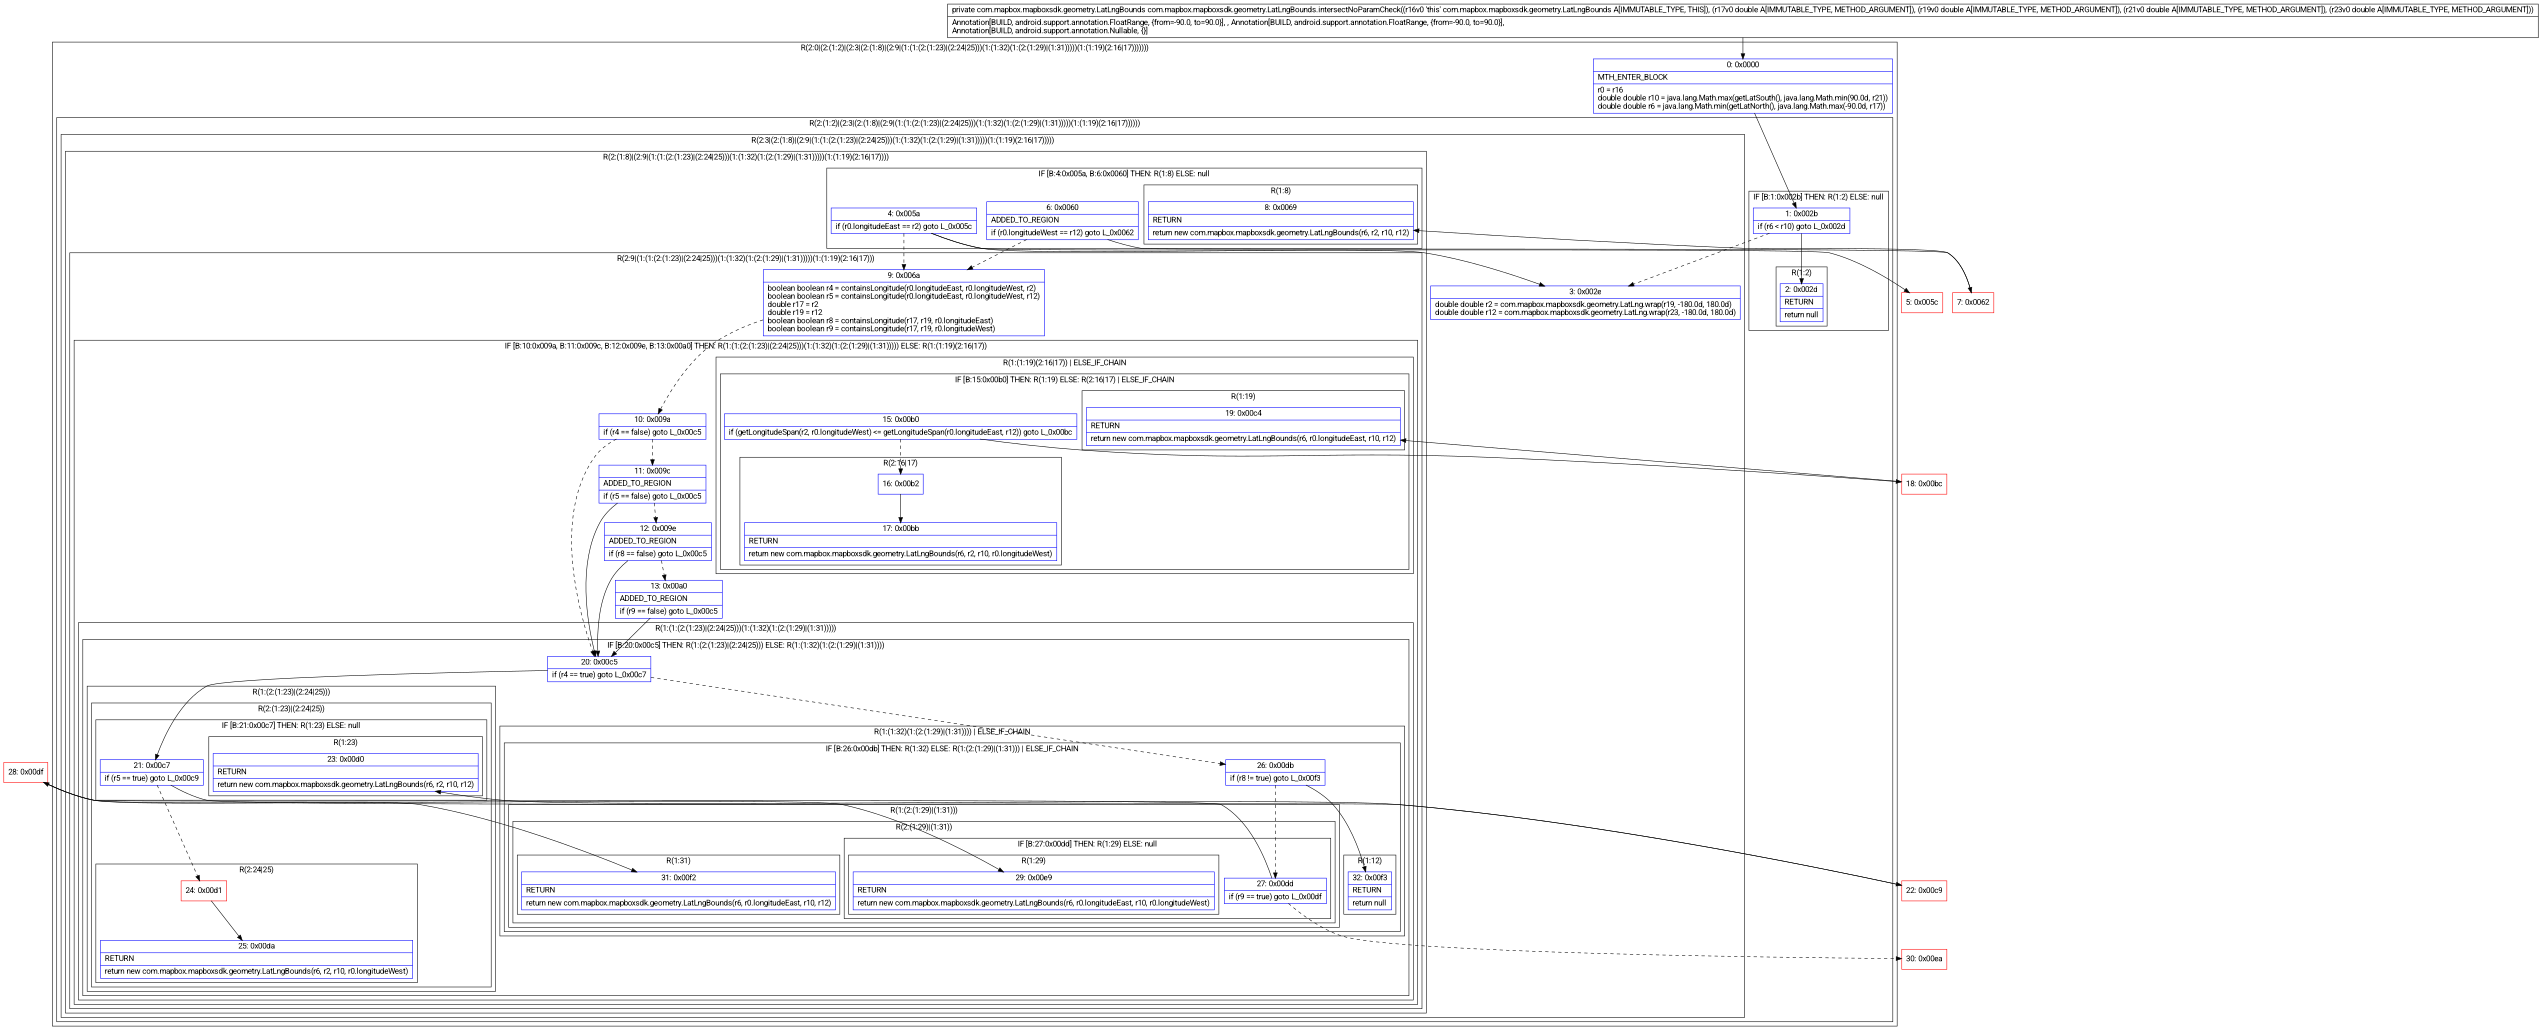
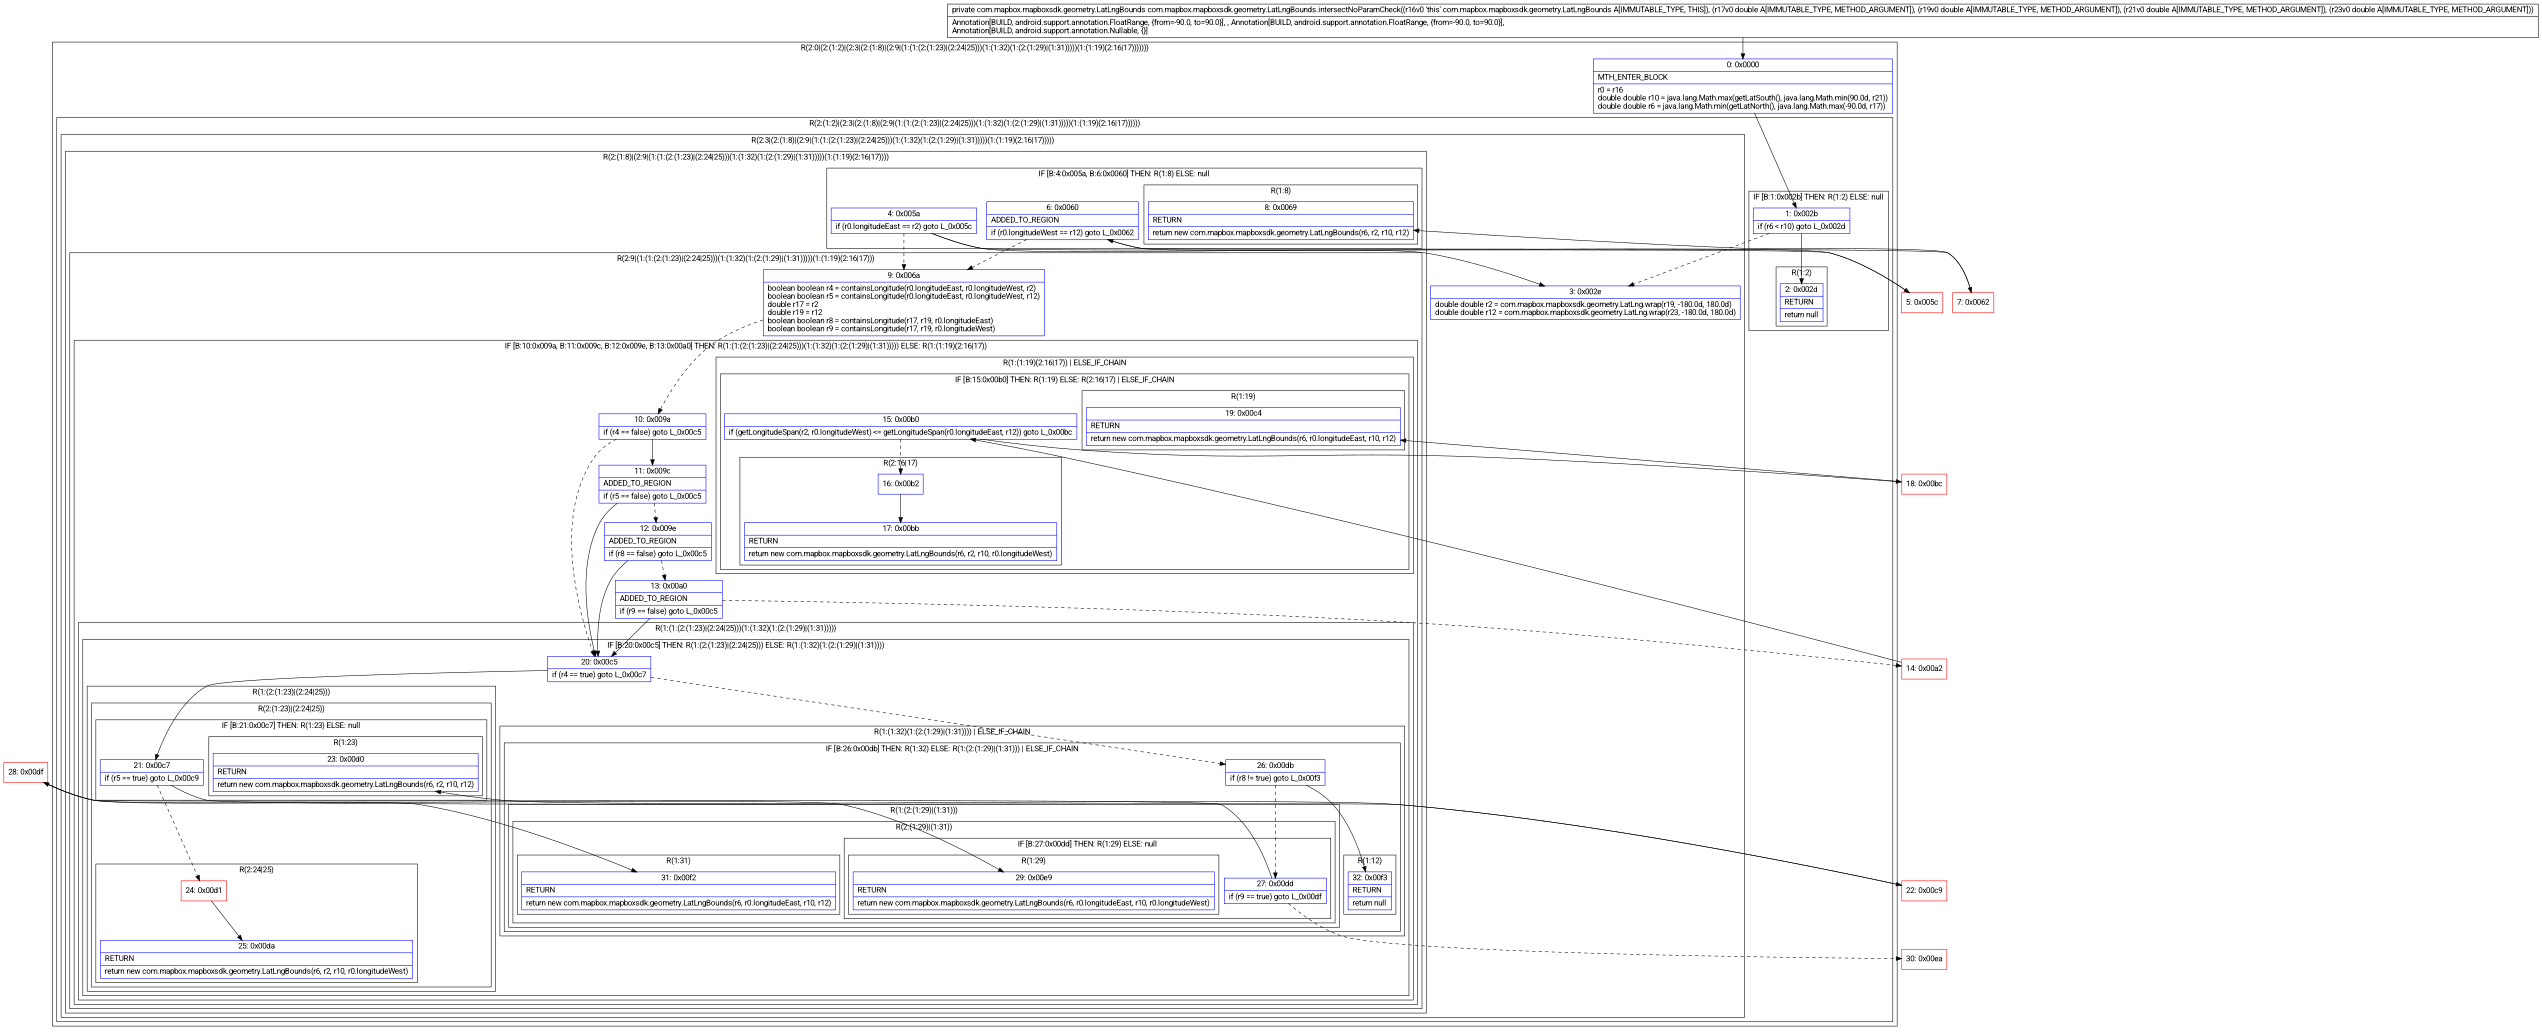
none -> (1516, 249)
(652, 449) -> (652, 449)
none -> (1924, 669)
